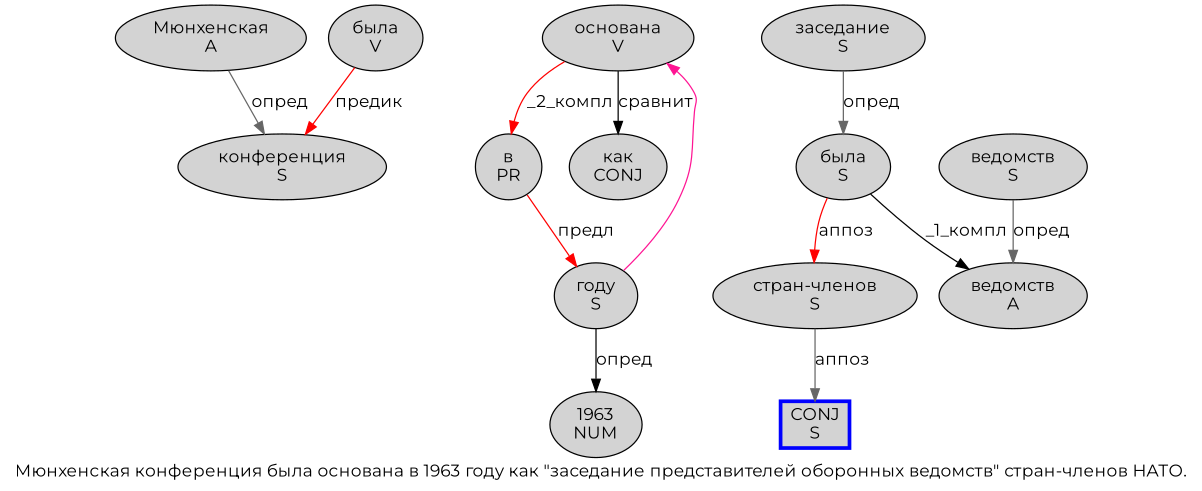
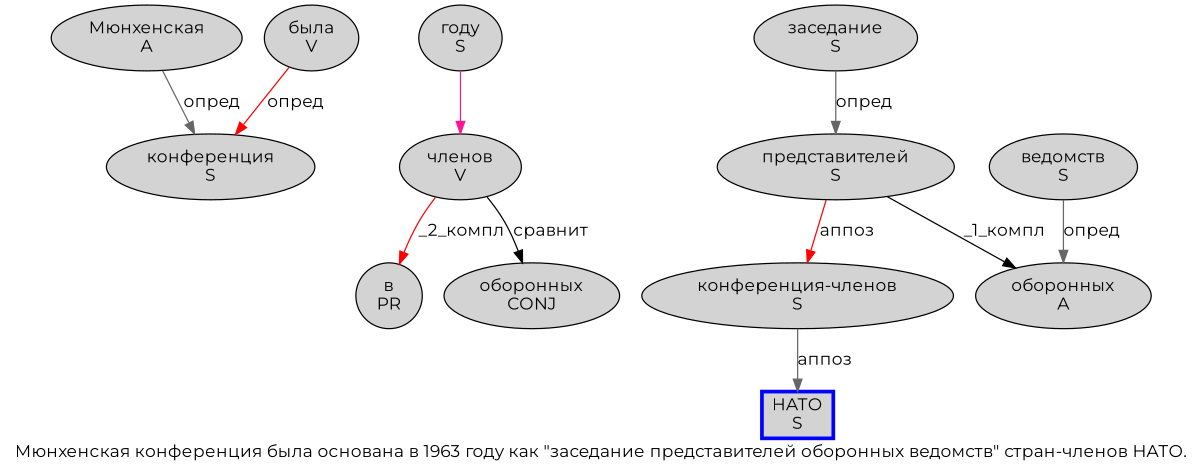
(618, 38) -> (460, 167)
(369, 102) -> (296, 102)
(618, 167) -> (532, 296)
(843, 167) -> (836, 167)
(548, 225) -> none
(815, 296) -> (798, 296)
(1013, 296) -> (1063, 296)
(596, 425) -> none
(815, 425) -> (798, 415)
